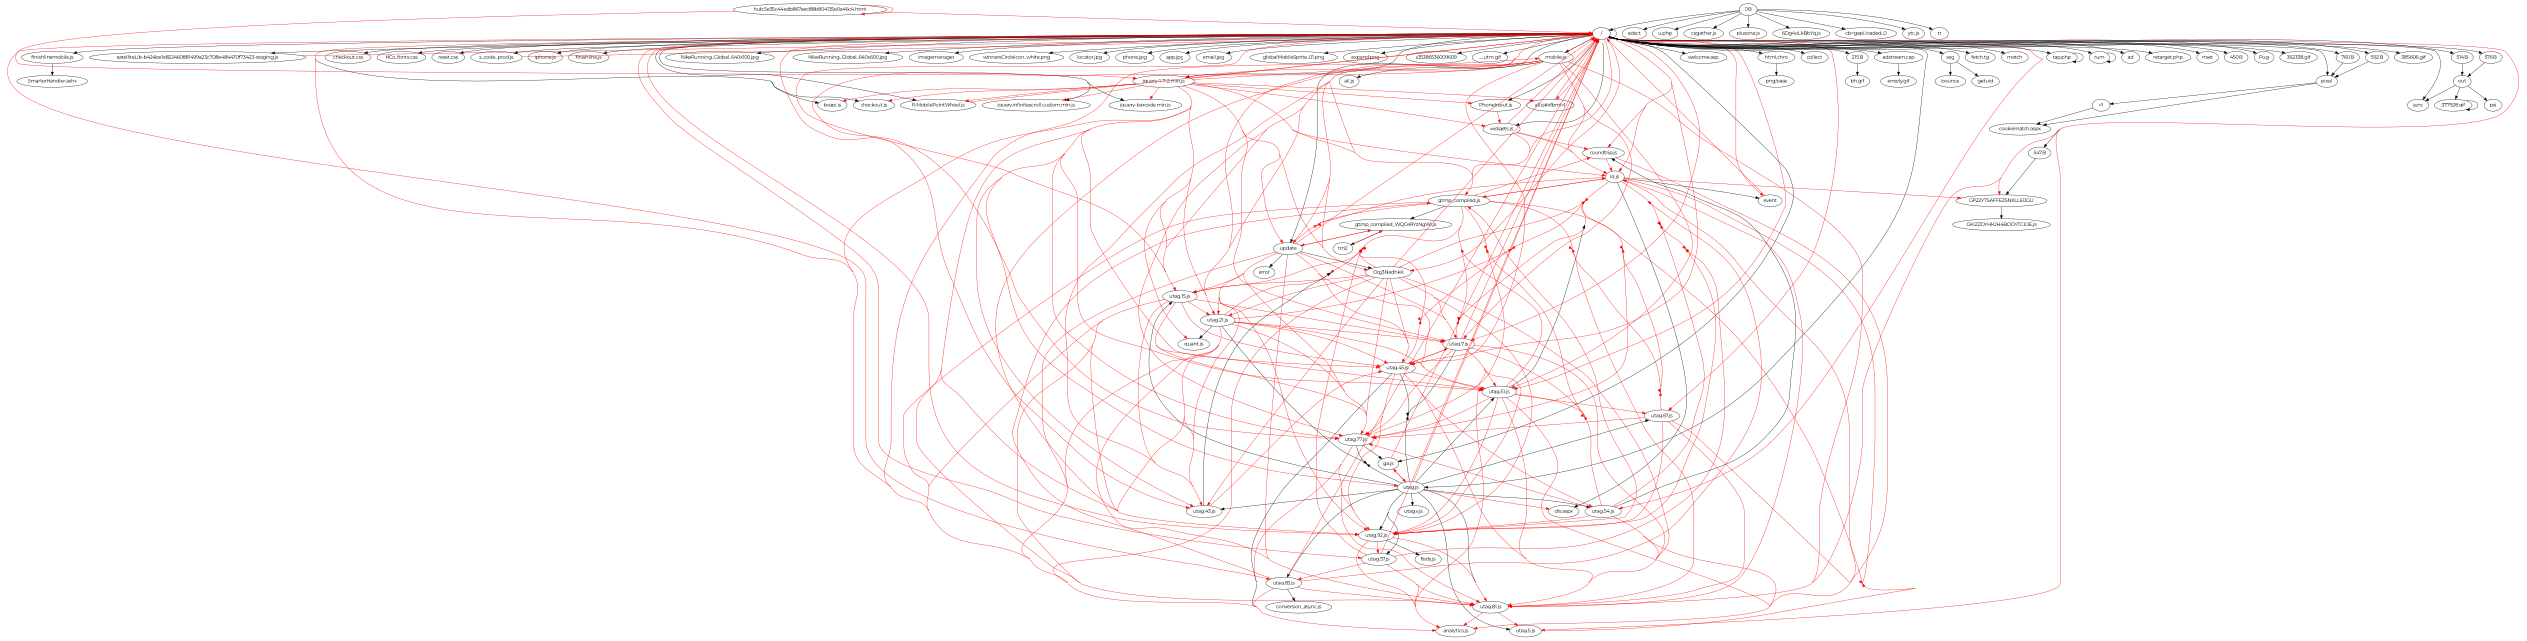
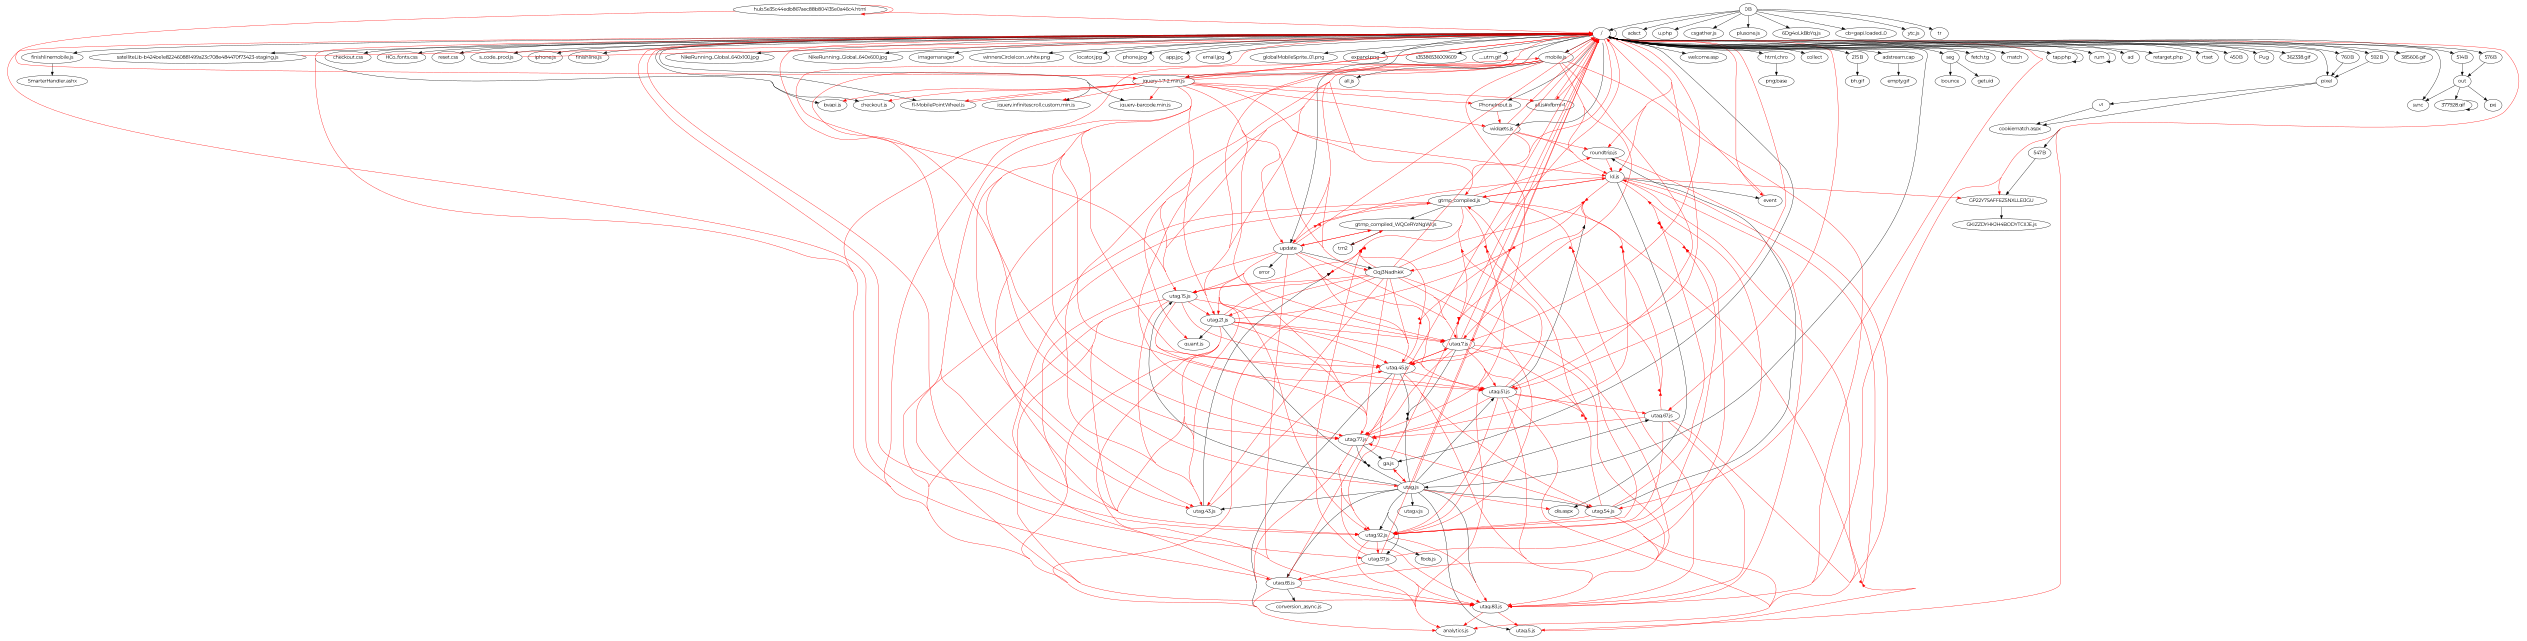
(1491, 607) -> (1491, 607)
